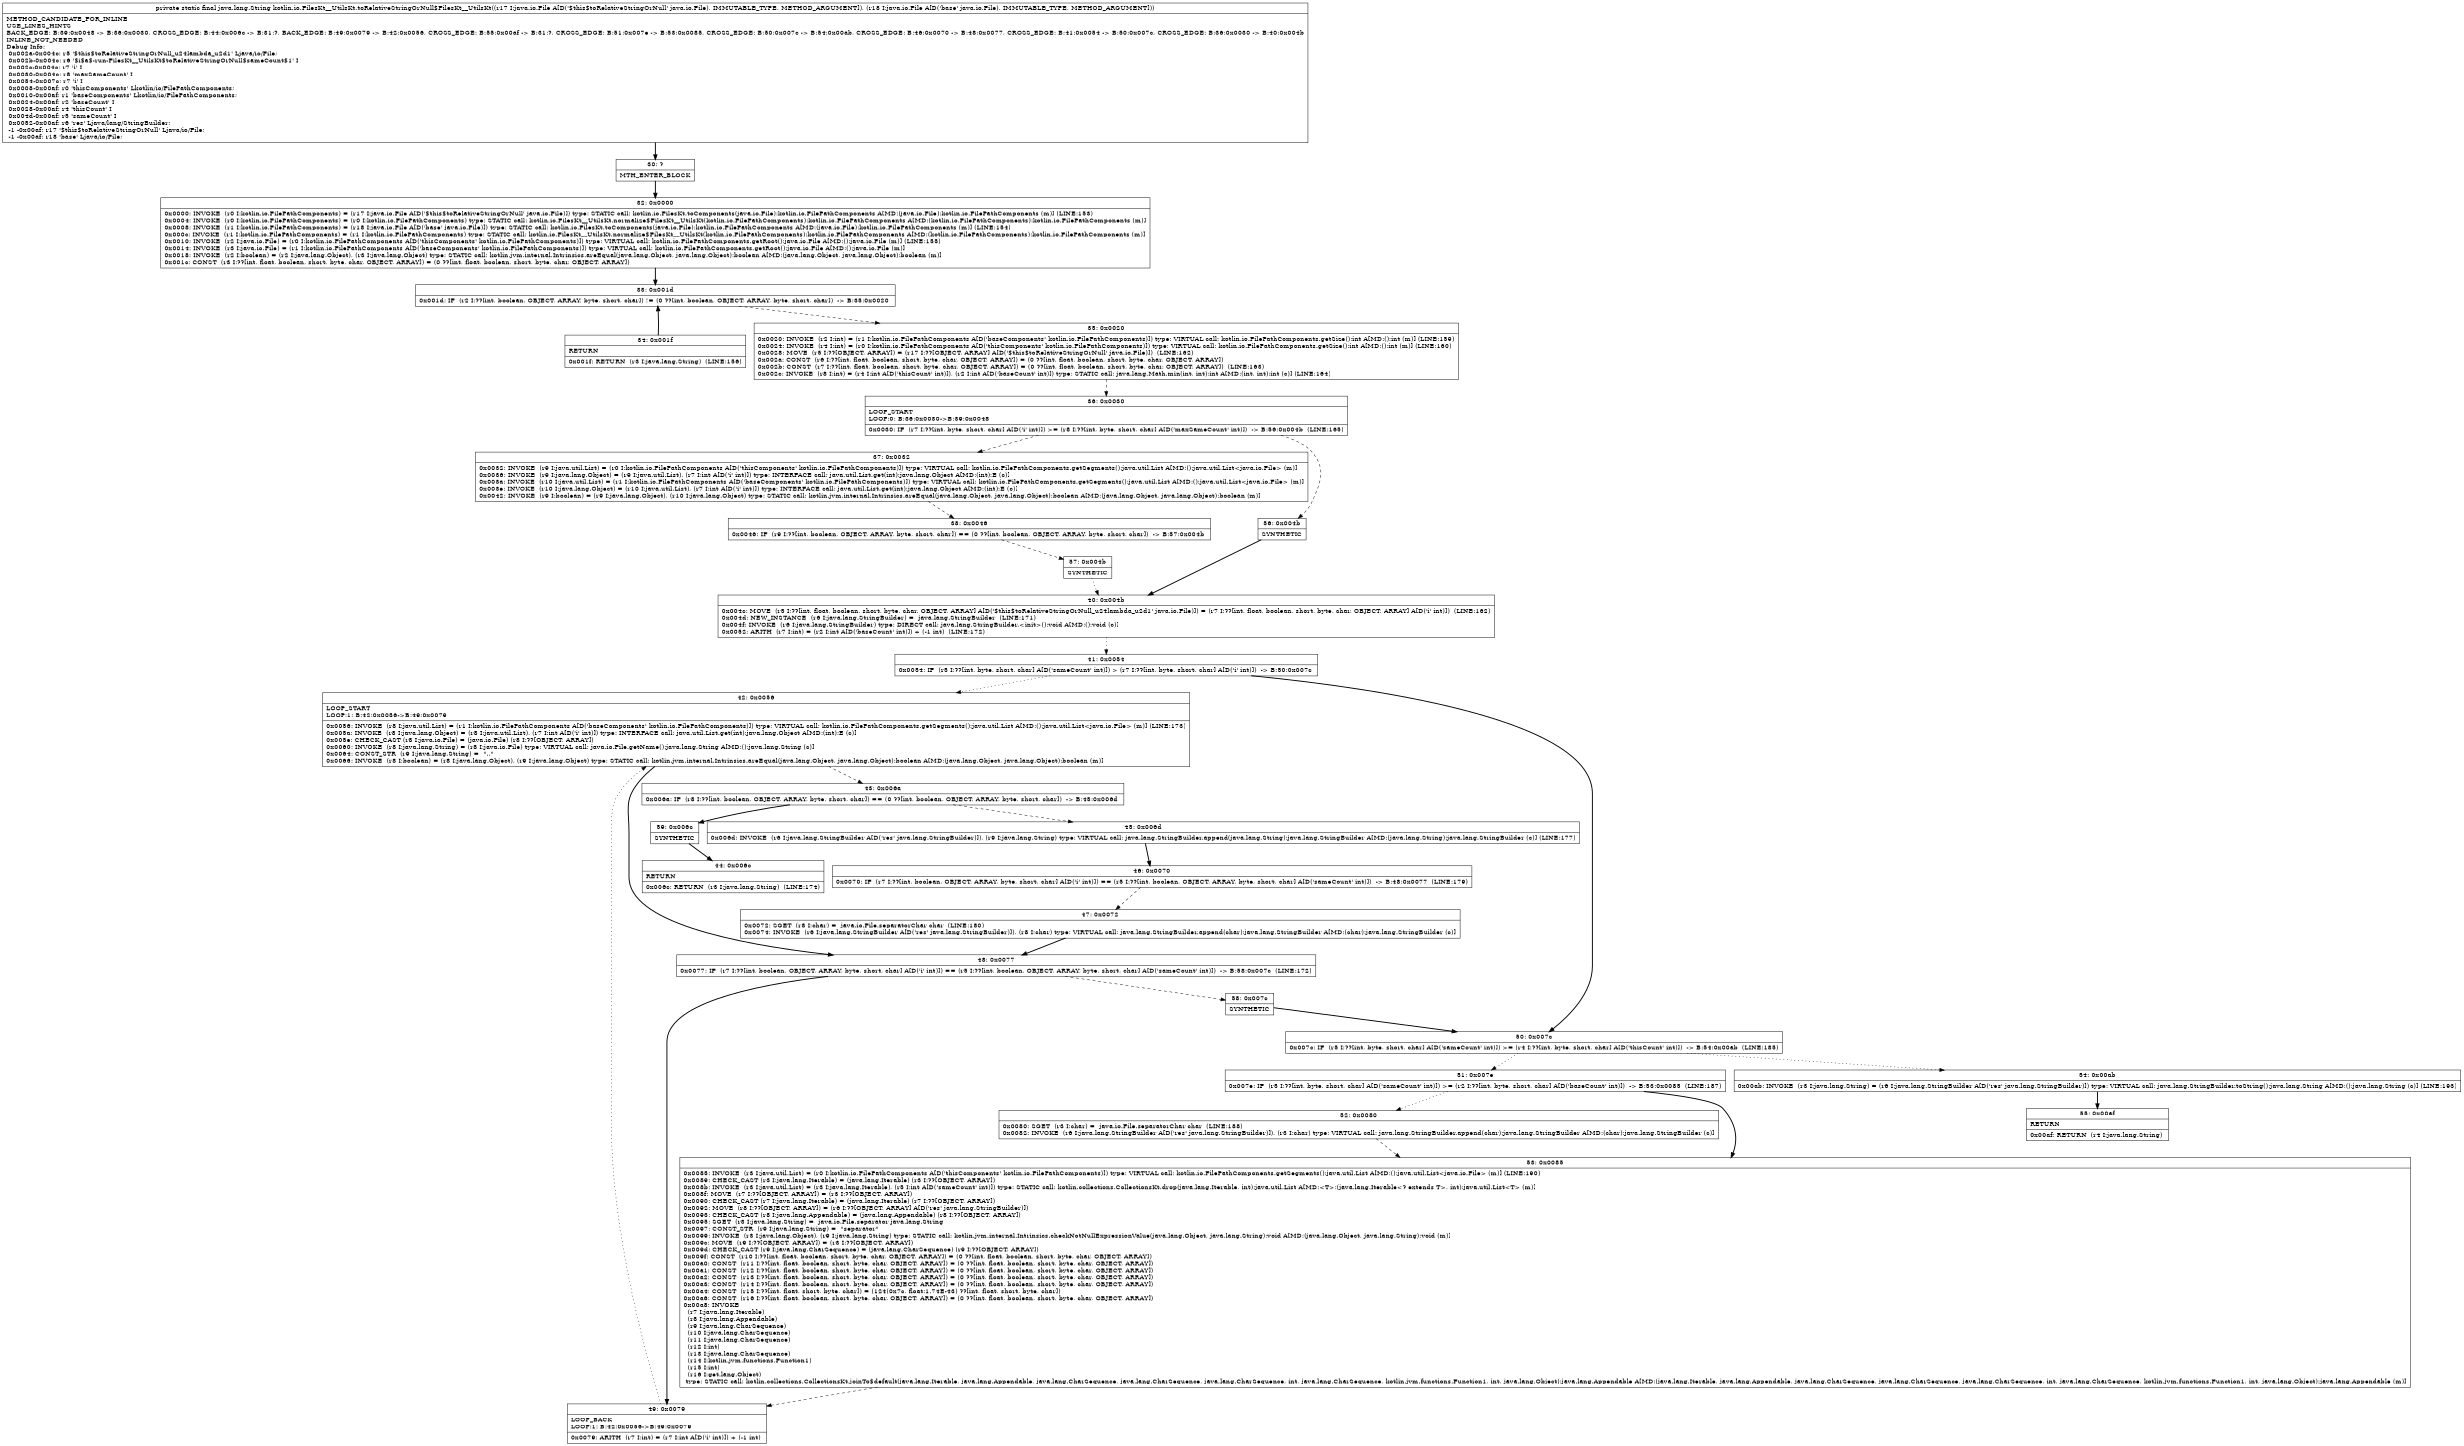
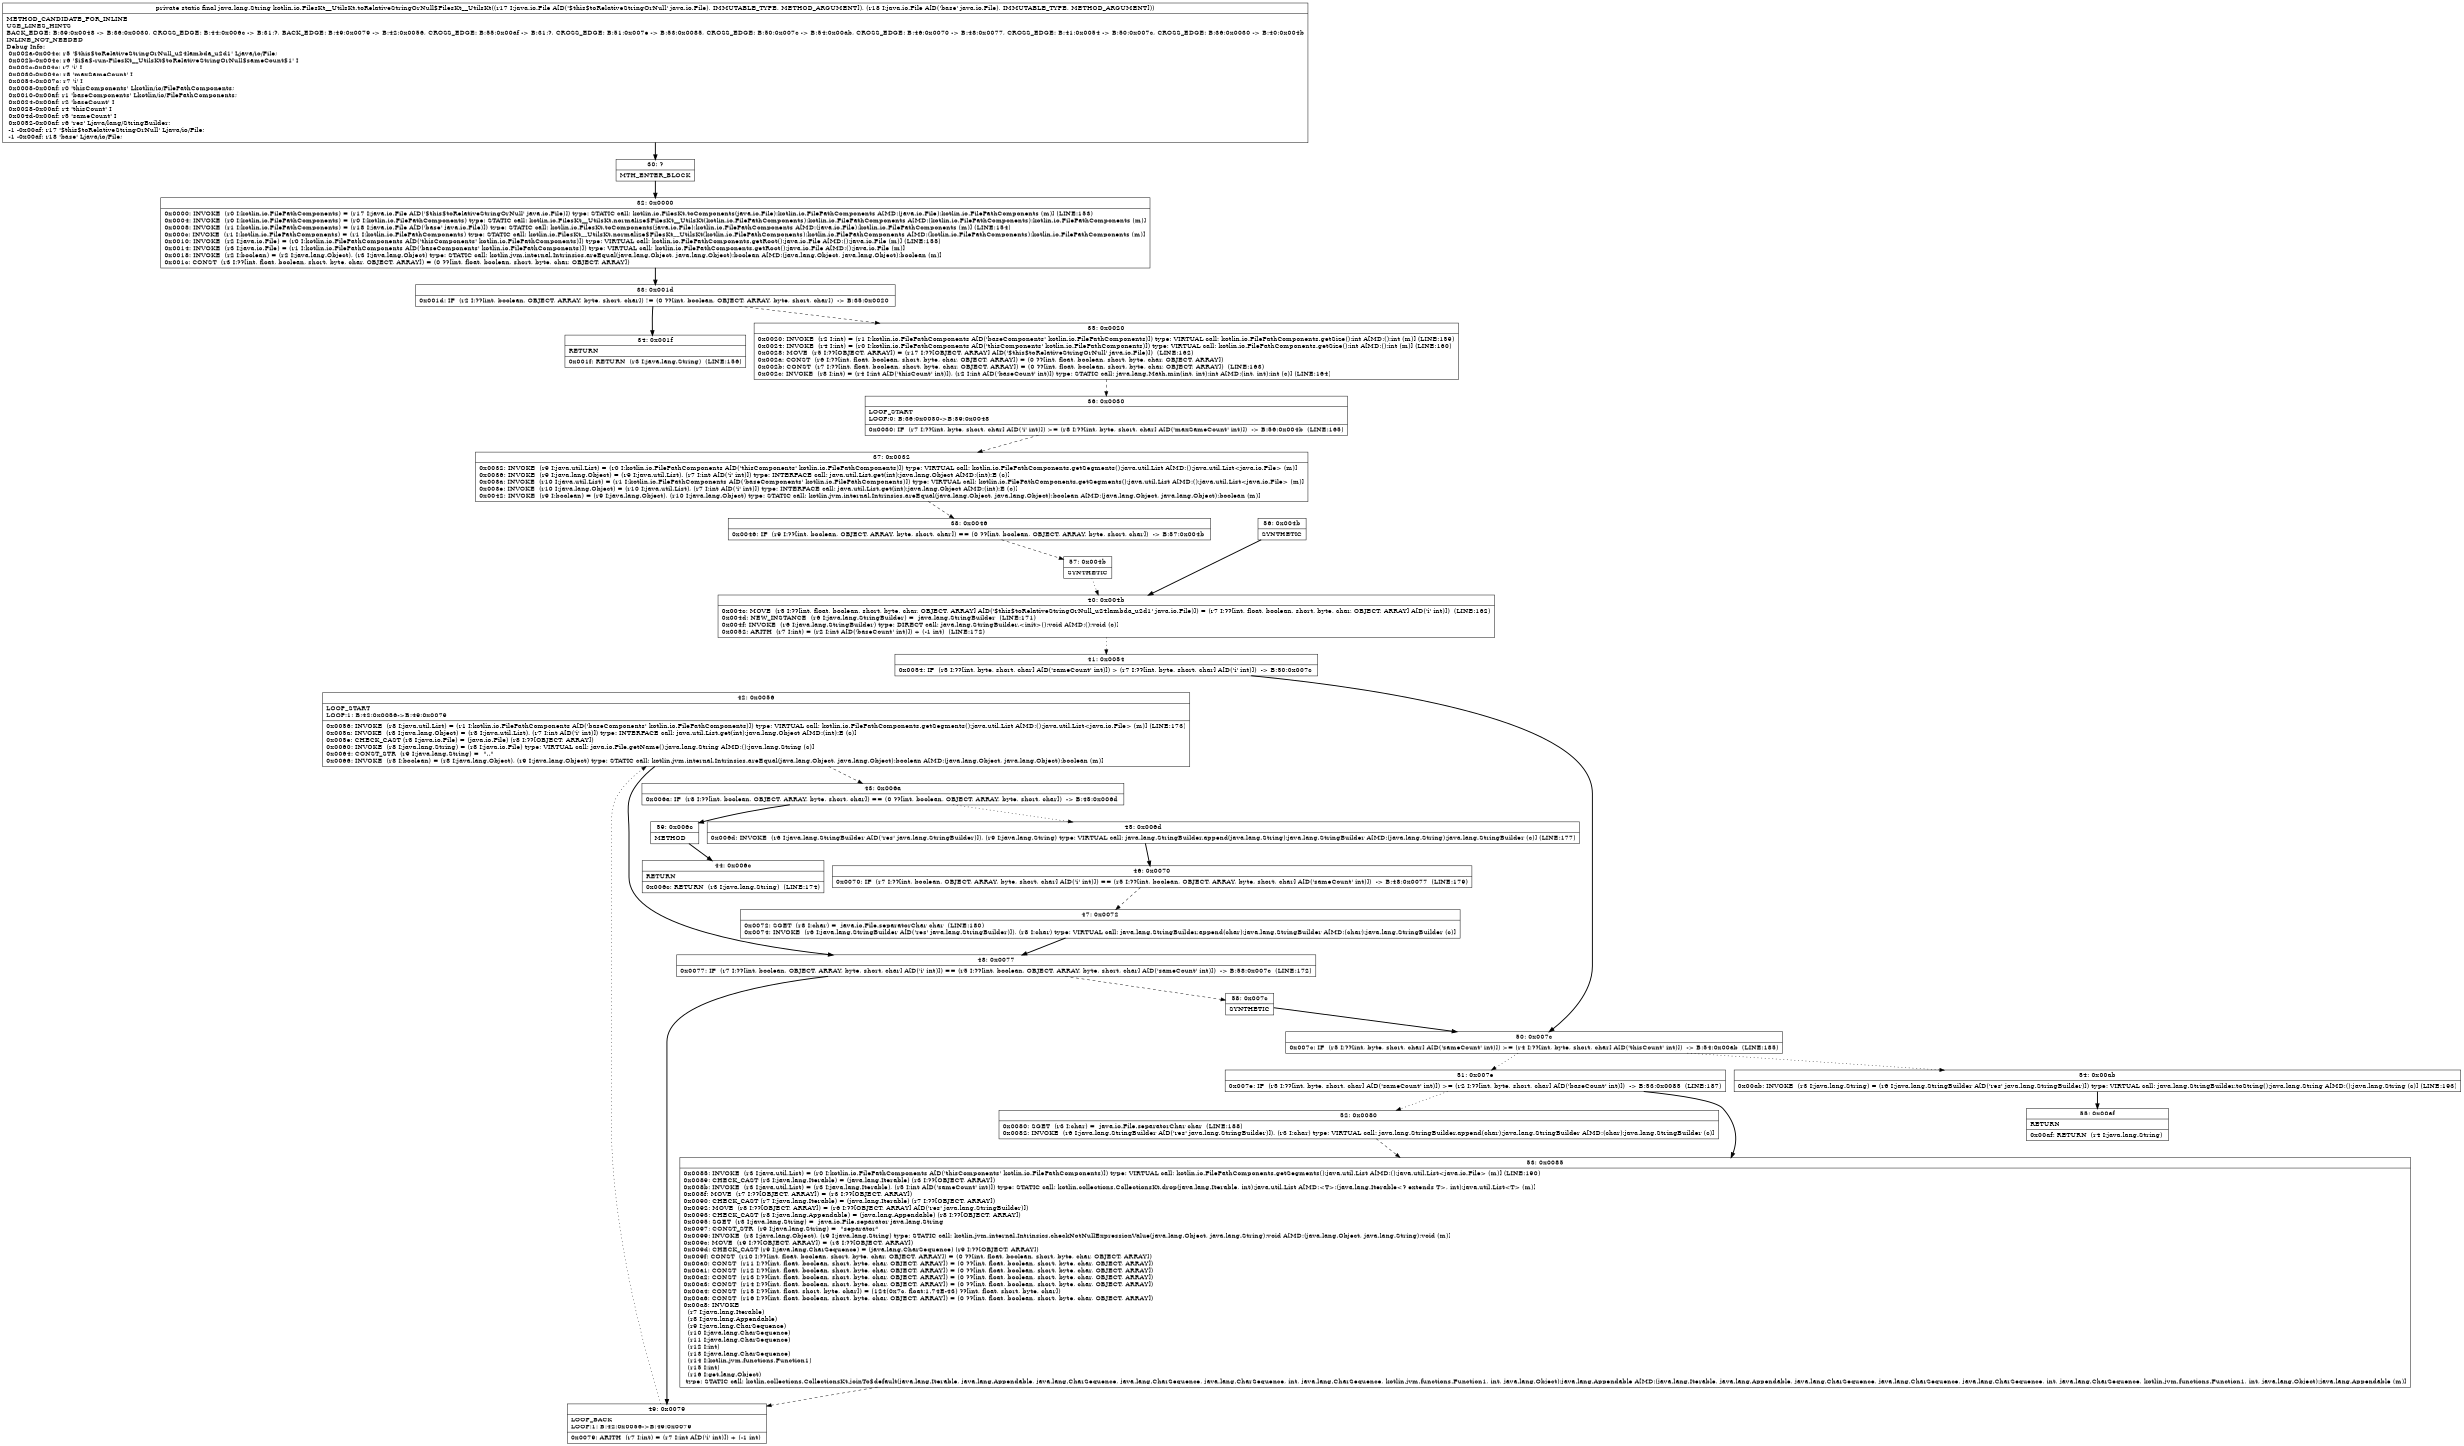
(658, 323) -> (652, 318)
(1320, 467) -> none
(1006, 684) -> none
(1011, 813) -> (1011, 813)
(675, 838) -> (670, 838)
